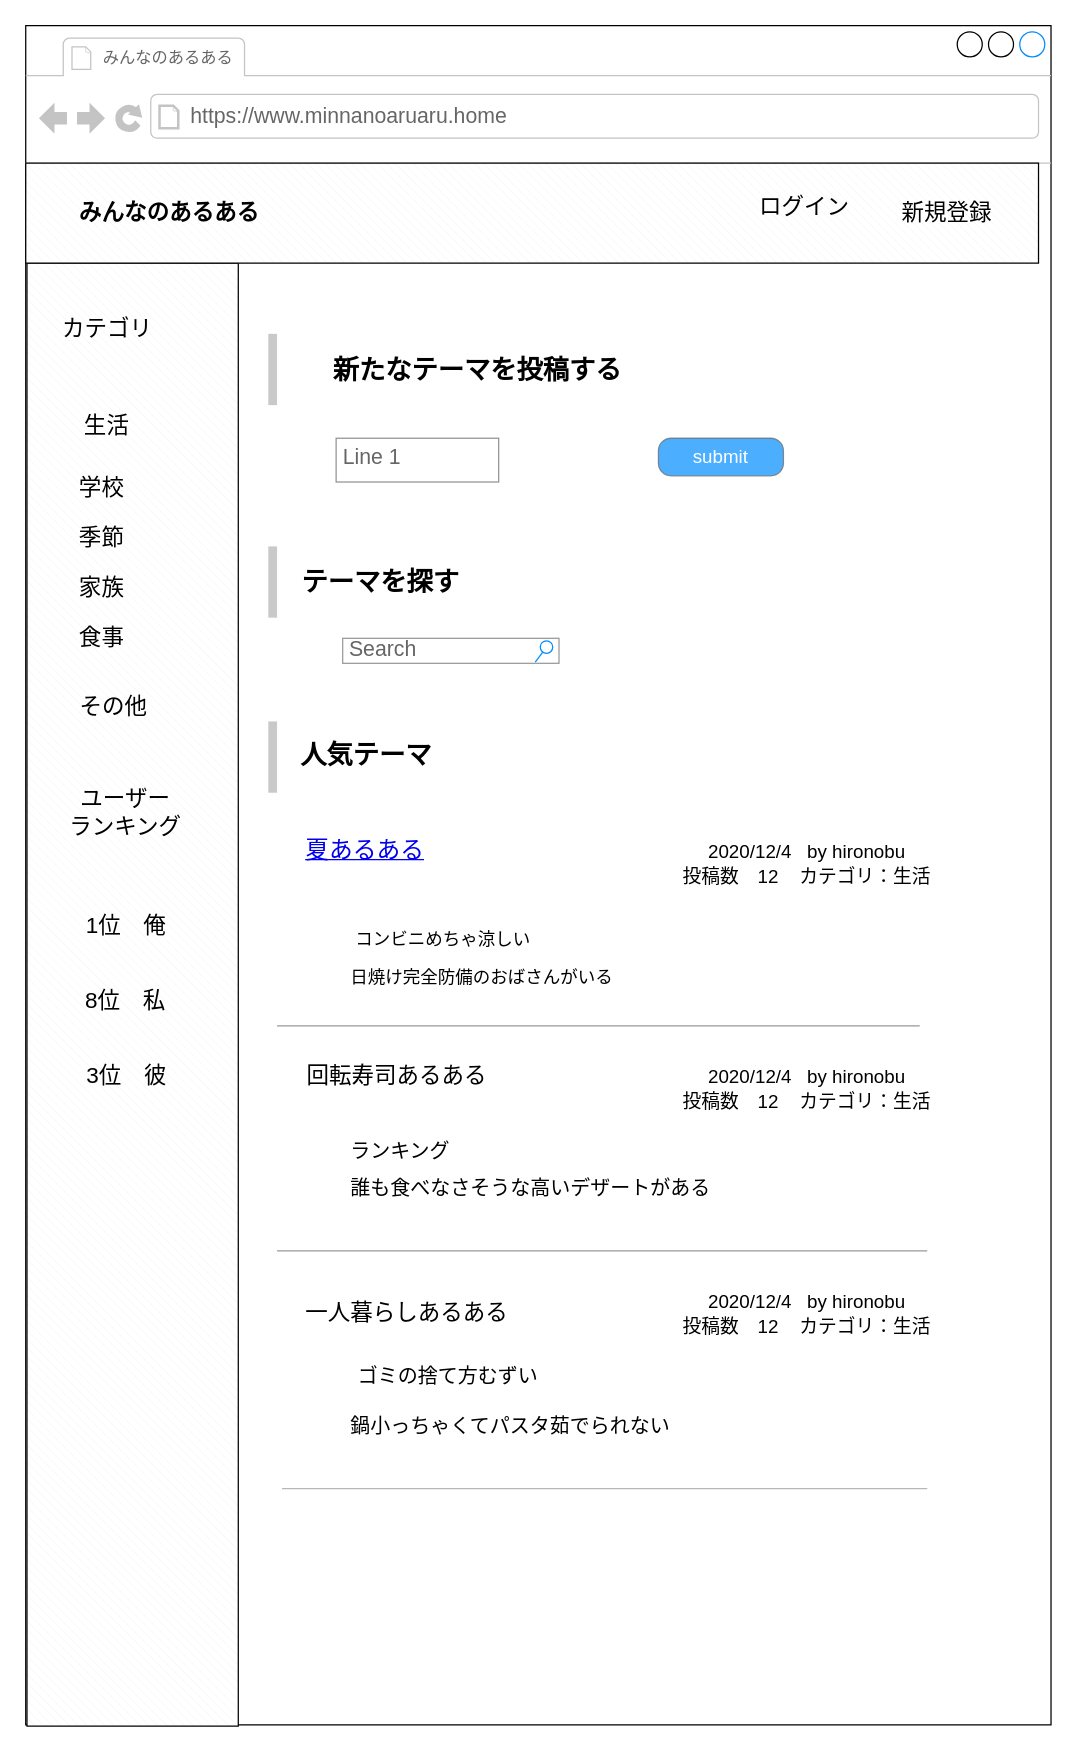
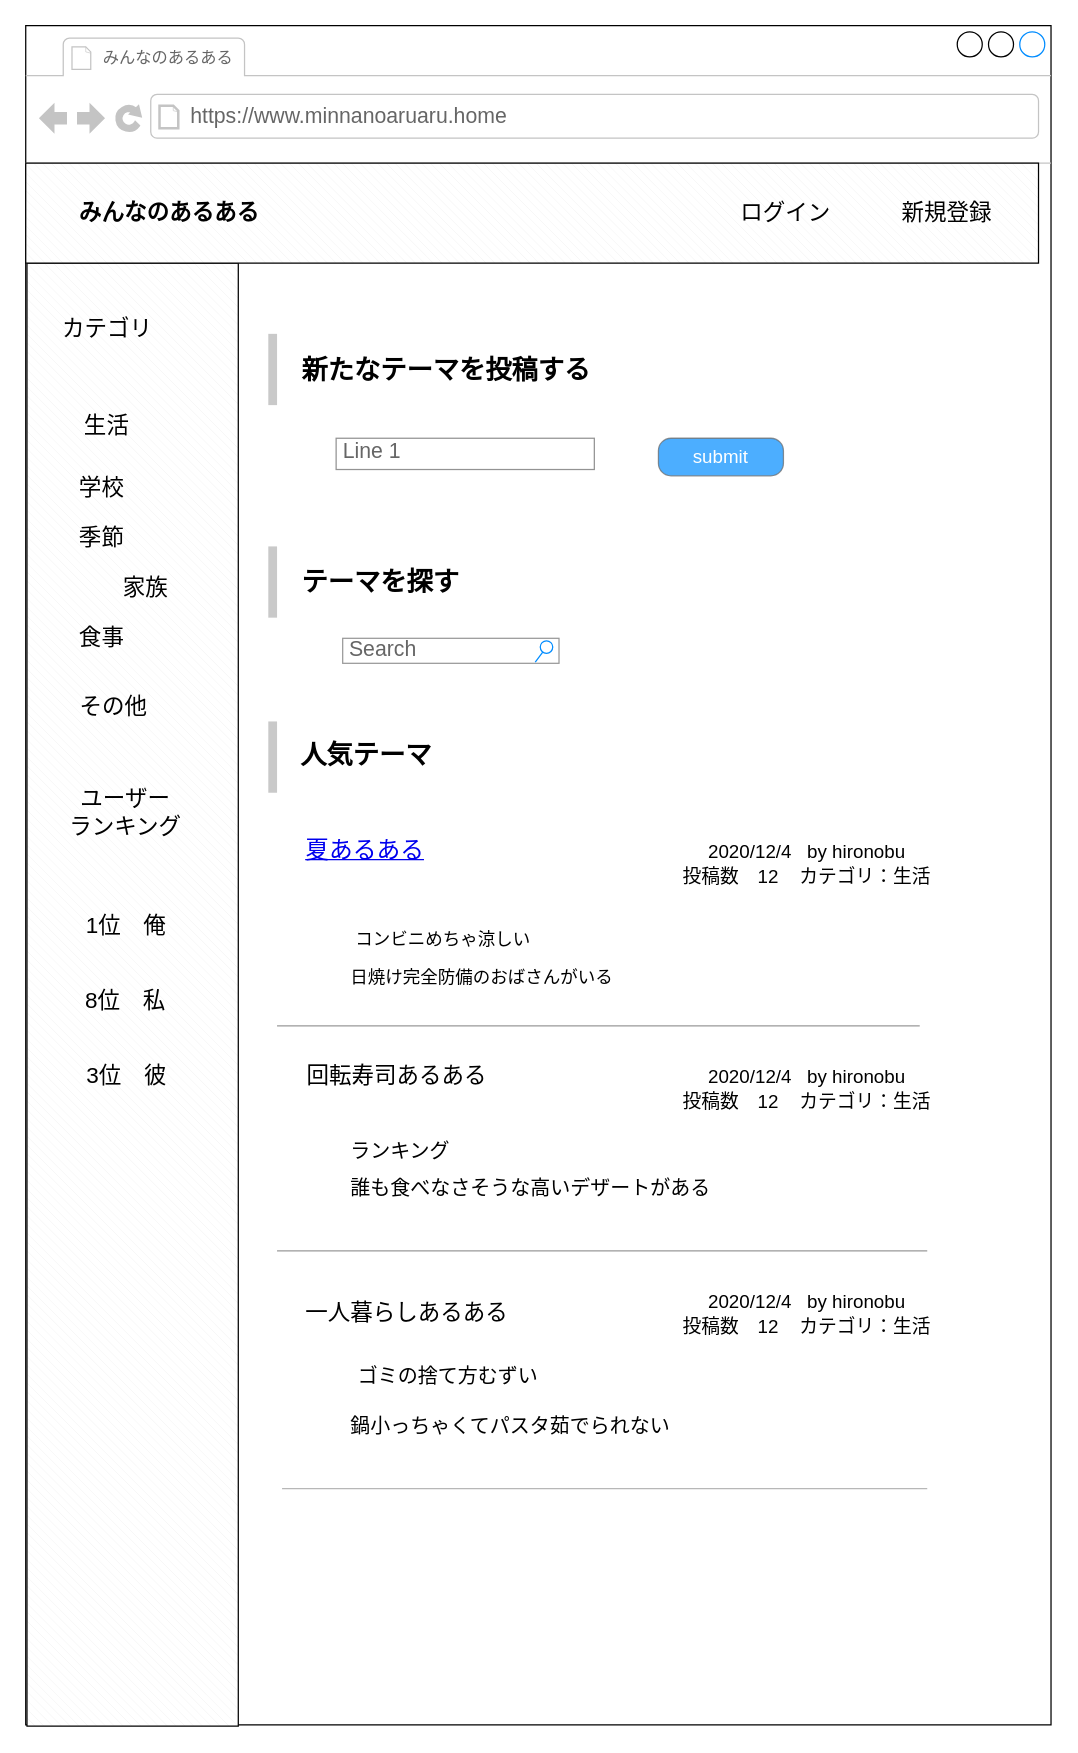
(804, 207) -> (786, 213)
(496, 369) -> (465, 369)
(417, 460) -> (465, 454)
(102, 588) -> (146, 588)
